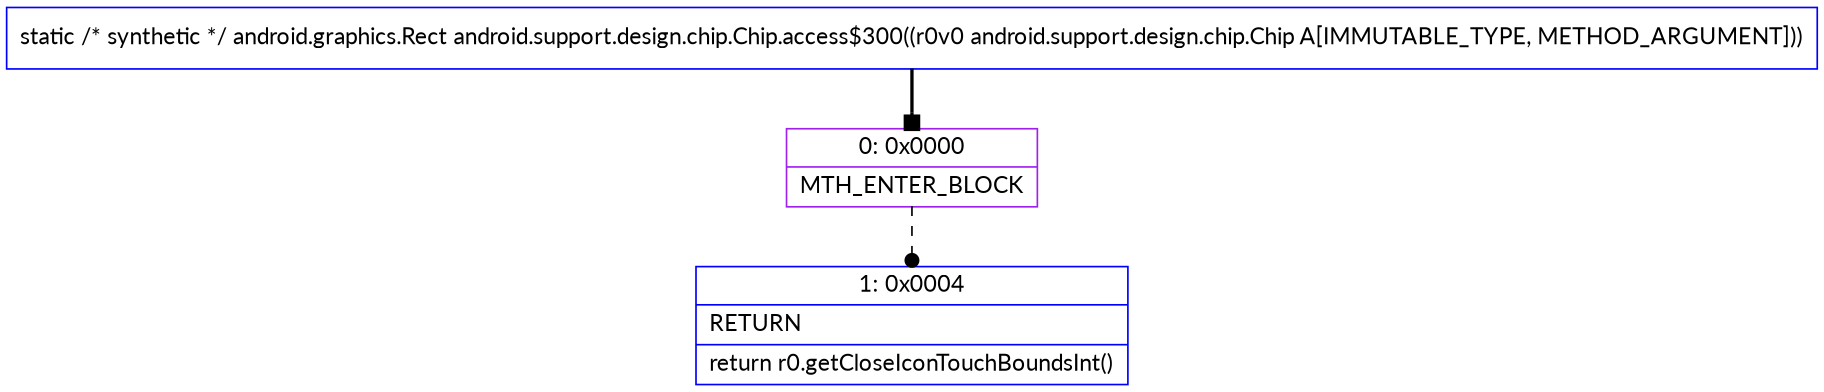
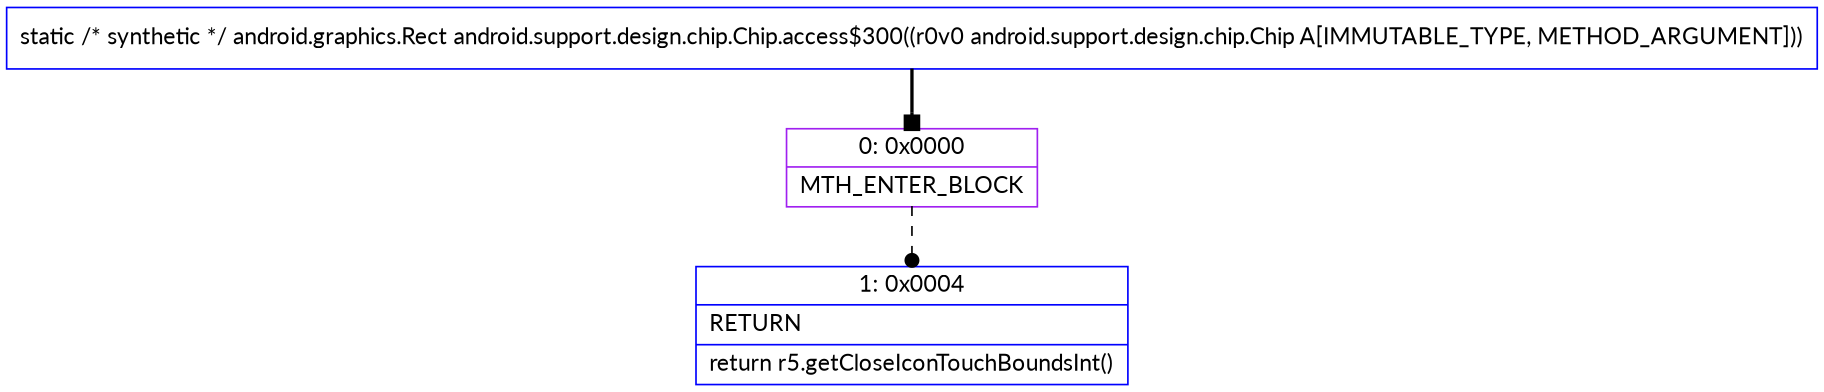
(912, 364) -> (912, 364)
